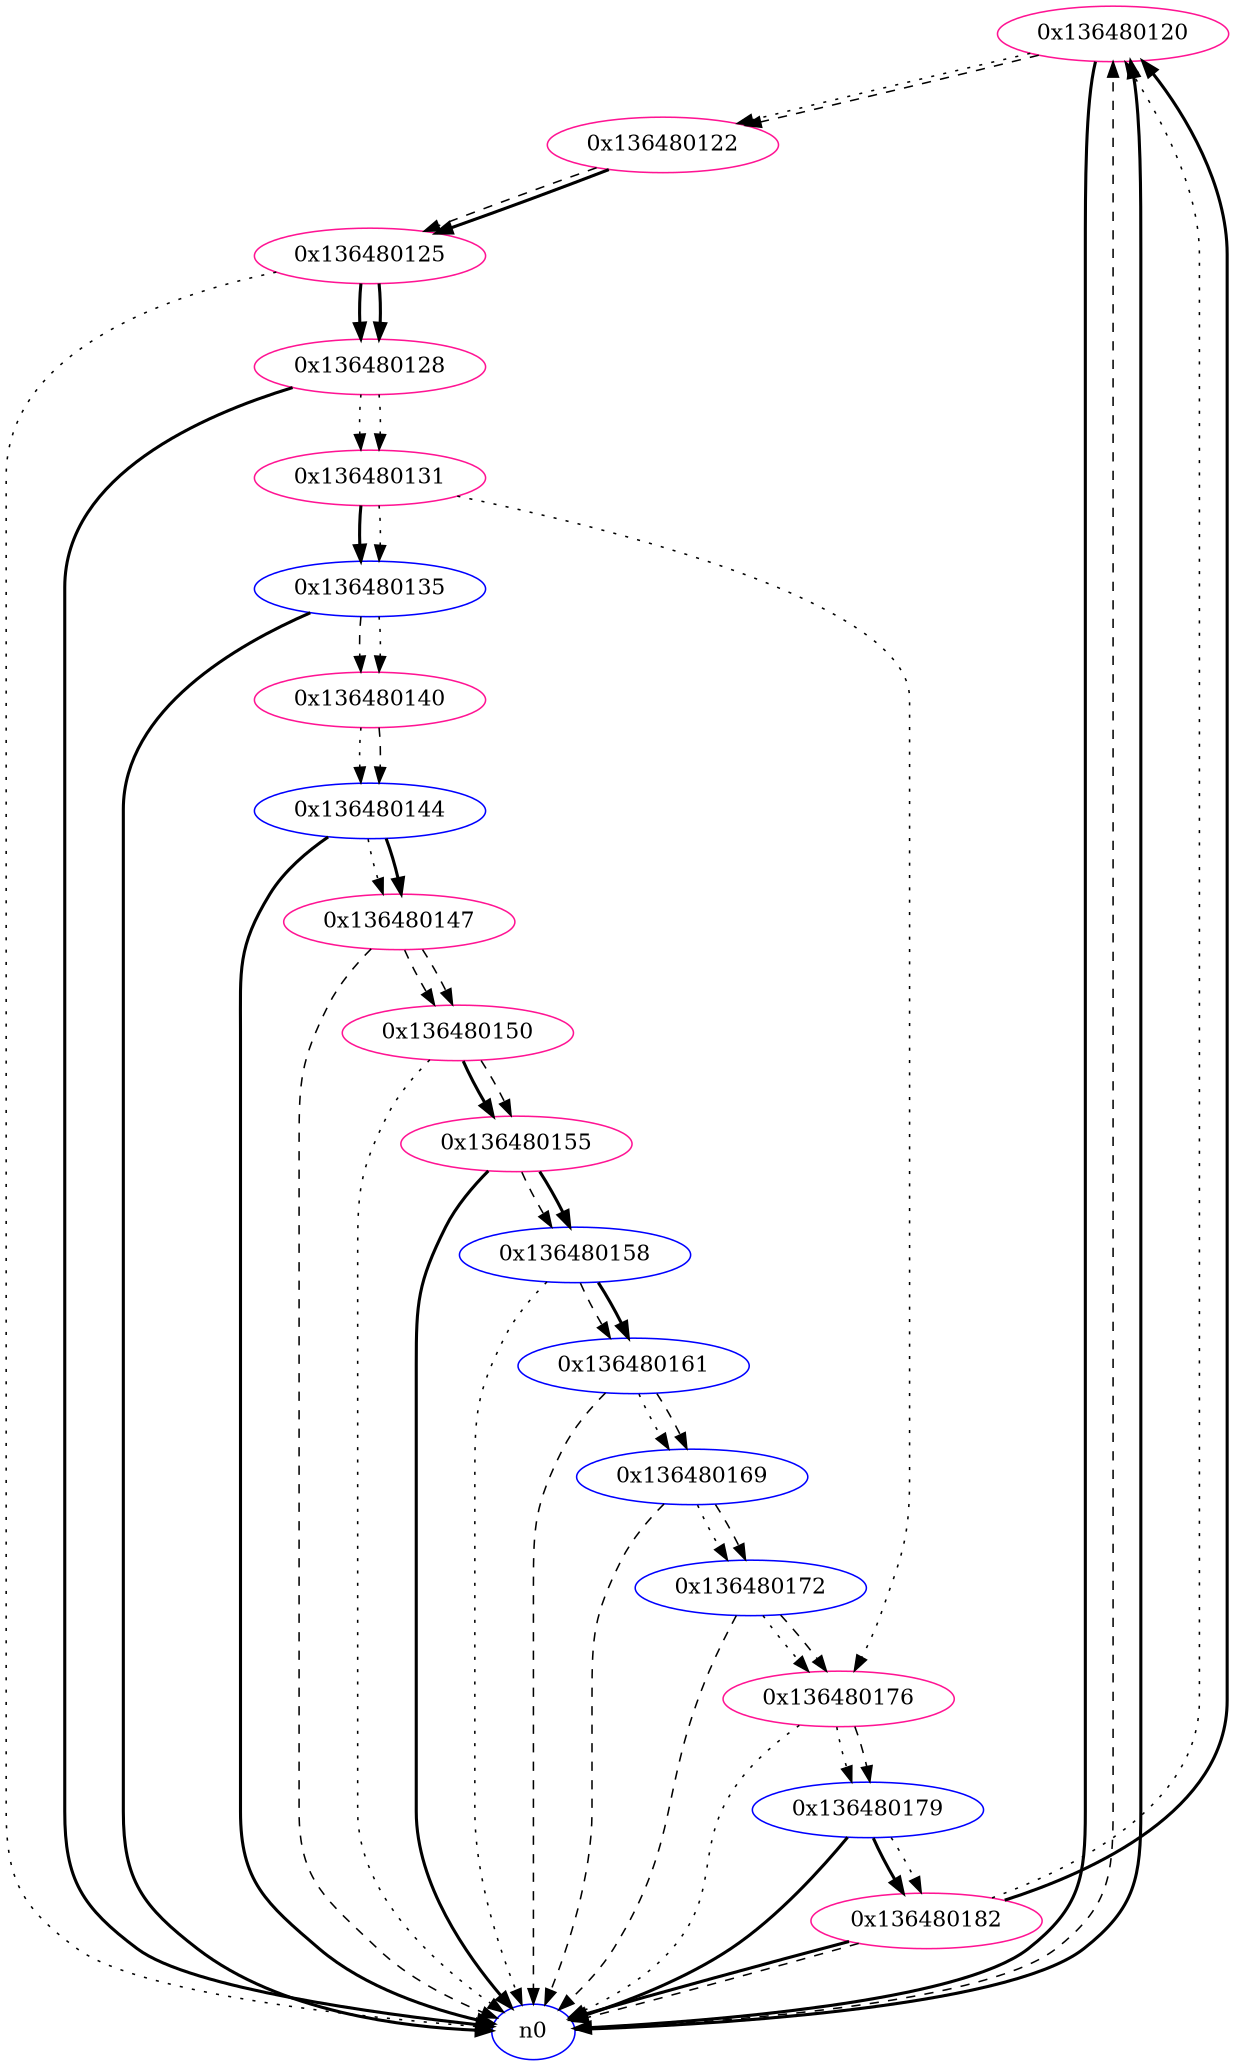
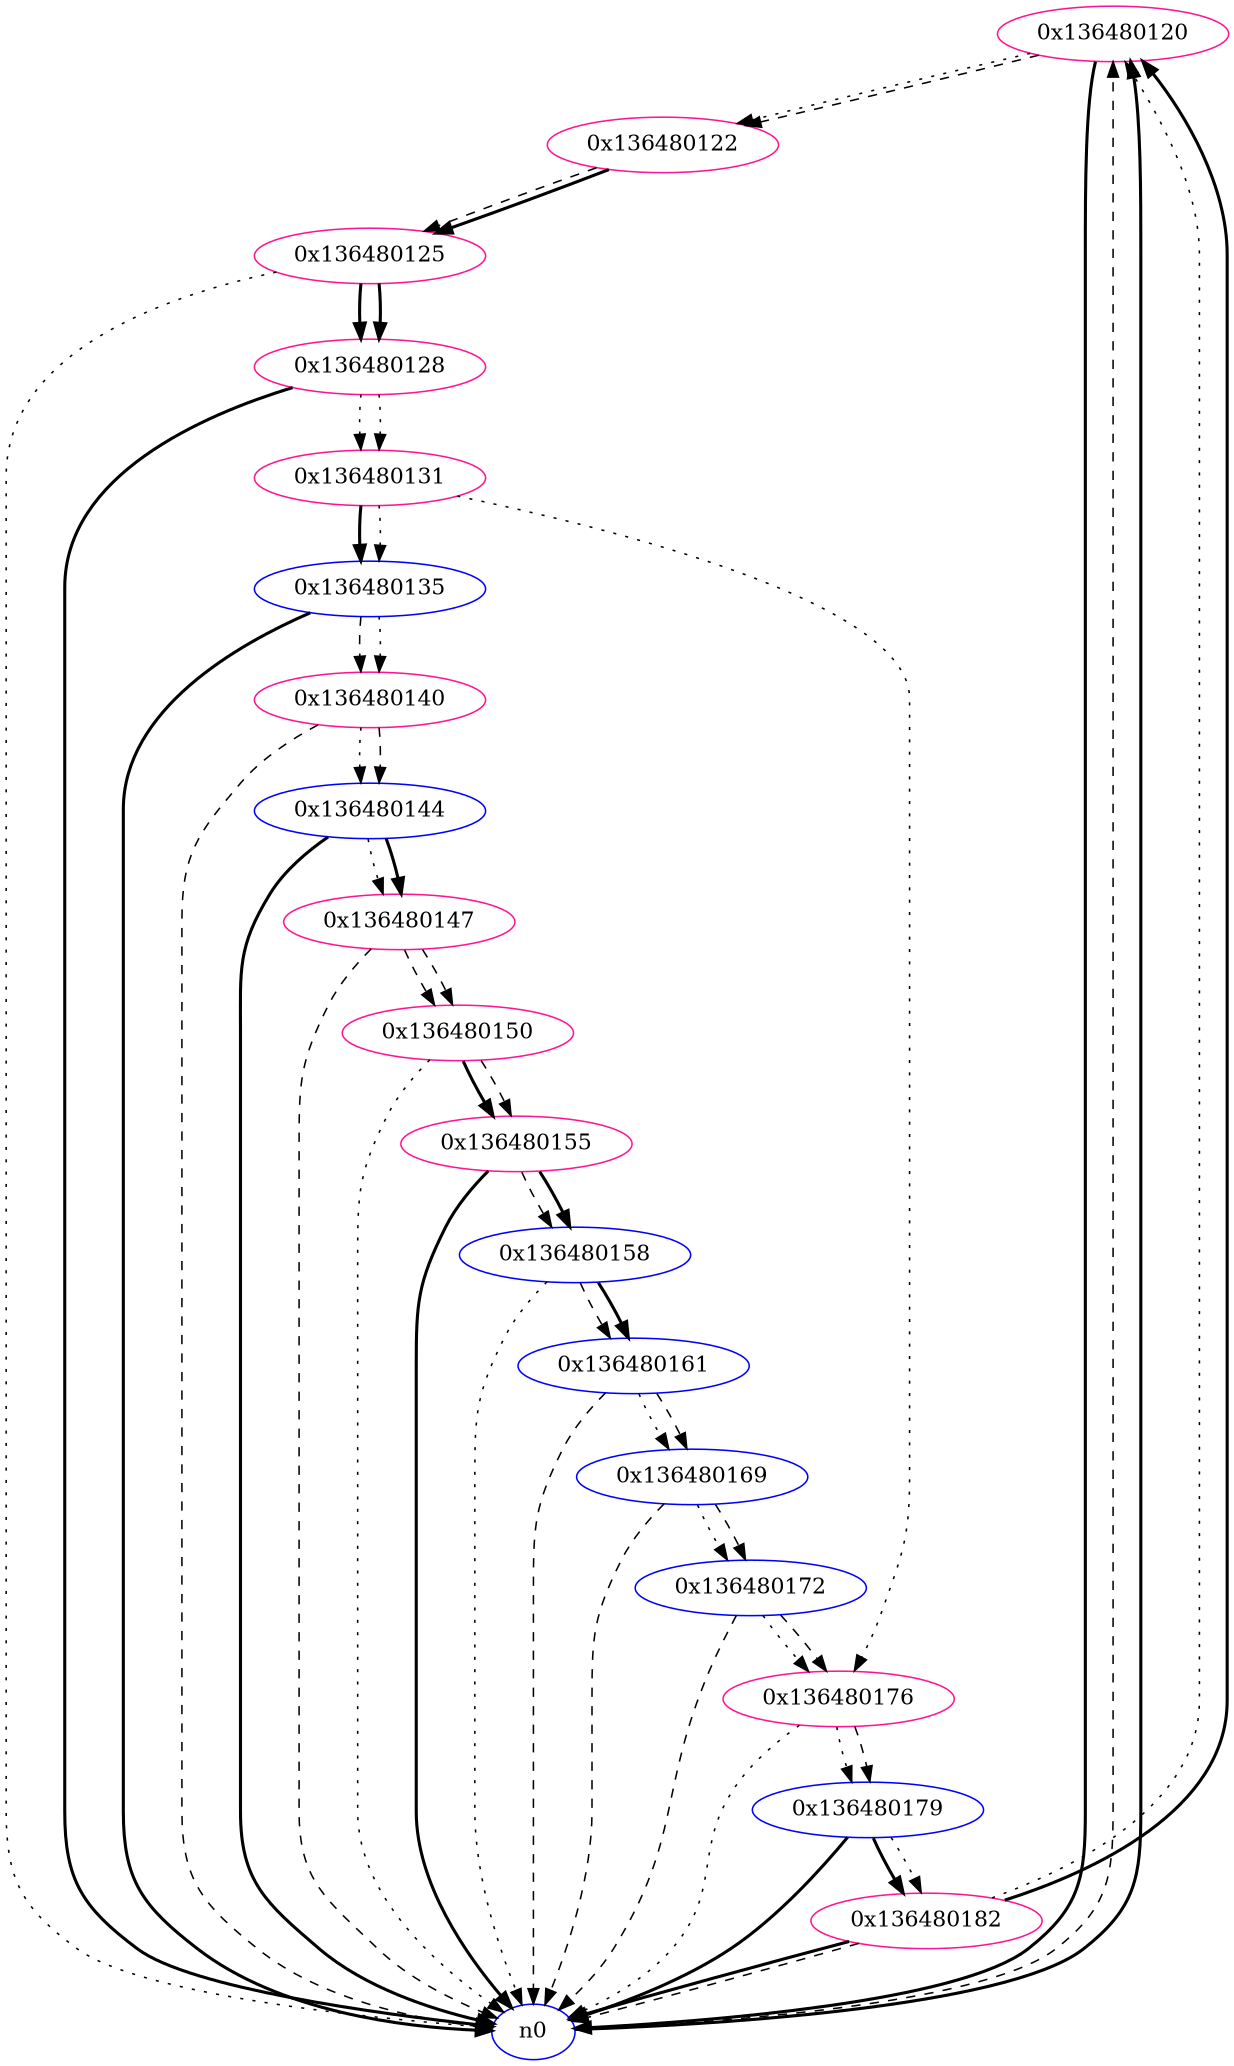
none -> (182, 1440)
